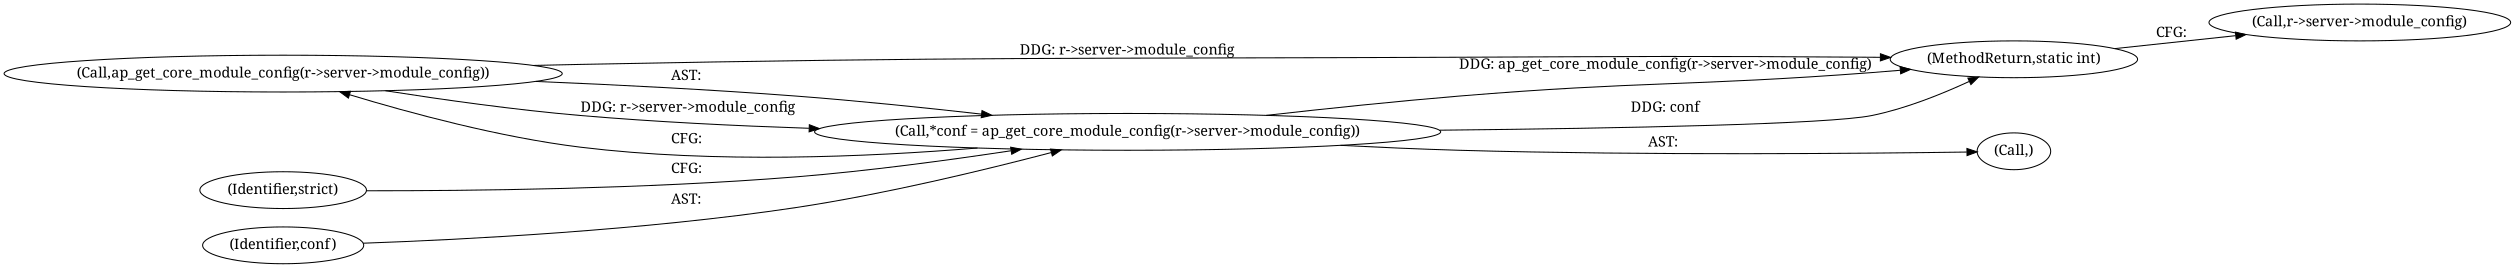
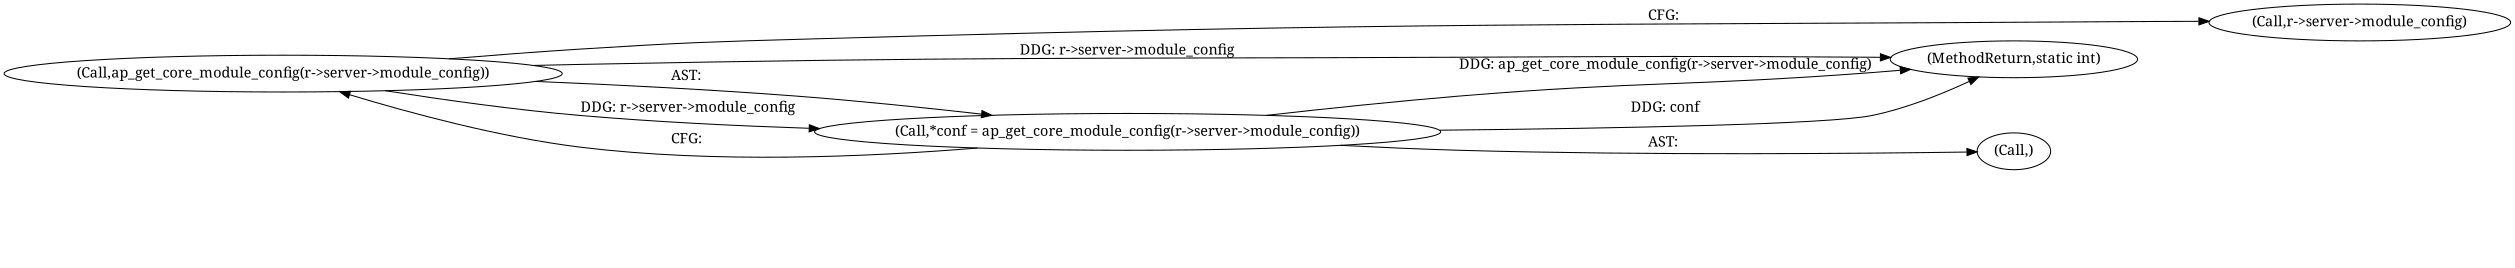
(2175, 42) -> (1323, 27)
(283, 190) -> none
(283, 245) -> none
